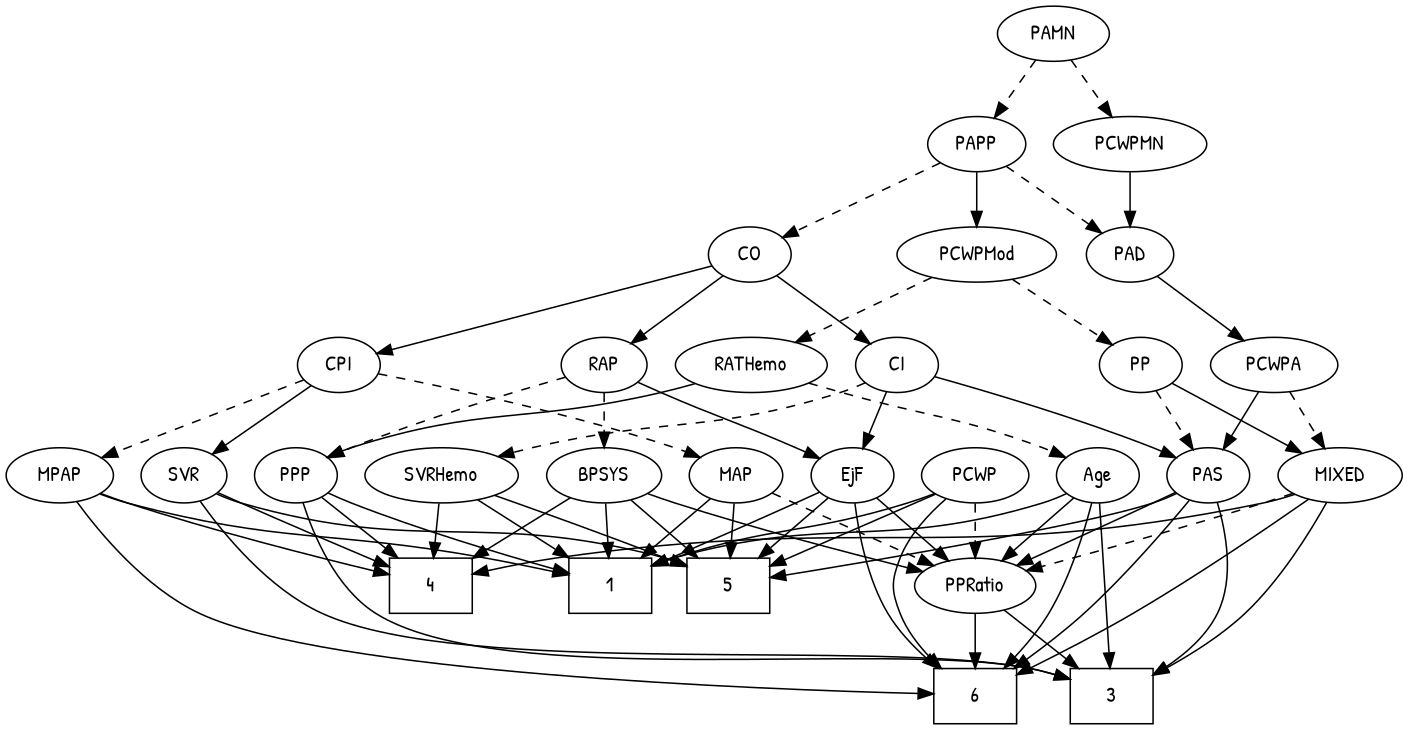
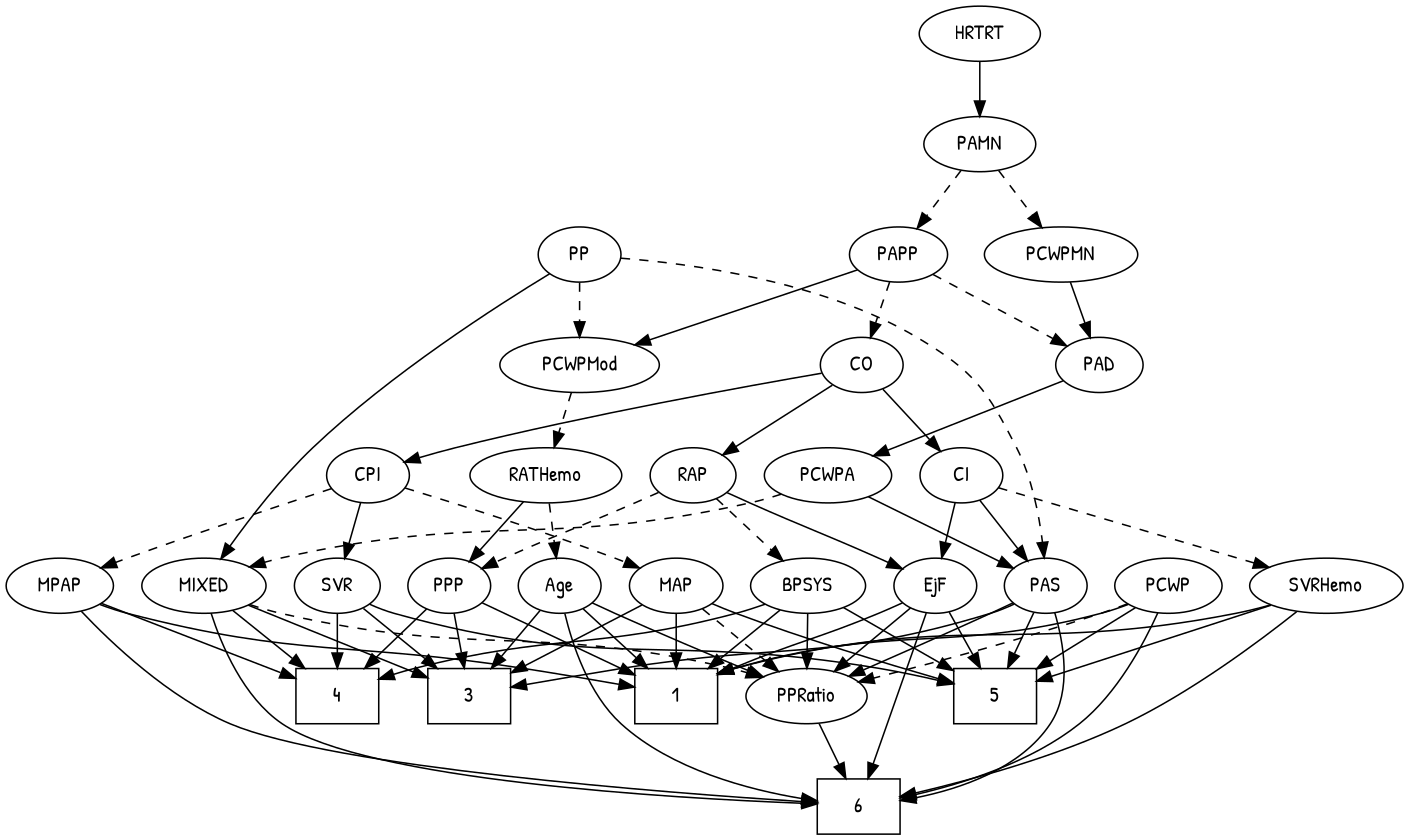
none -> (980, 34)
(1056, 308) -> (580, 302)
(437, 522) -> (1118, 727)
(1026, 627) -> (584, 635)
